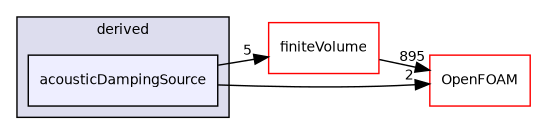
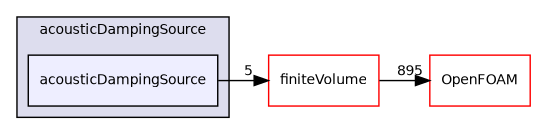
(123, 30) -> (123, 30)
(317, 87) -> none
